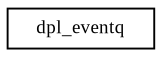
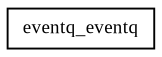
(81, 29) -> (81, 29)
